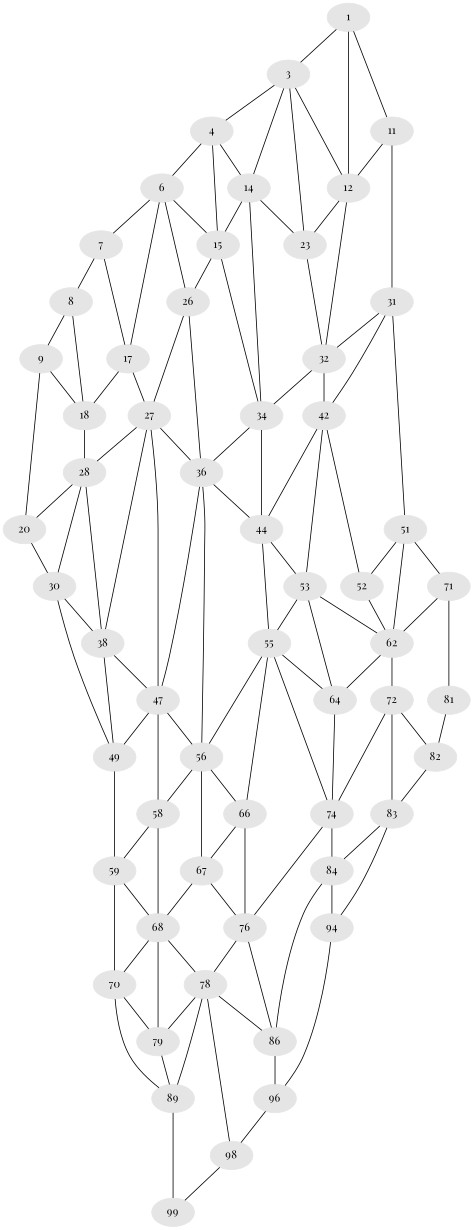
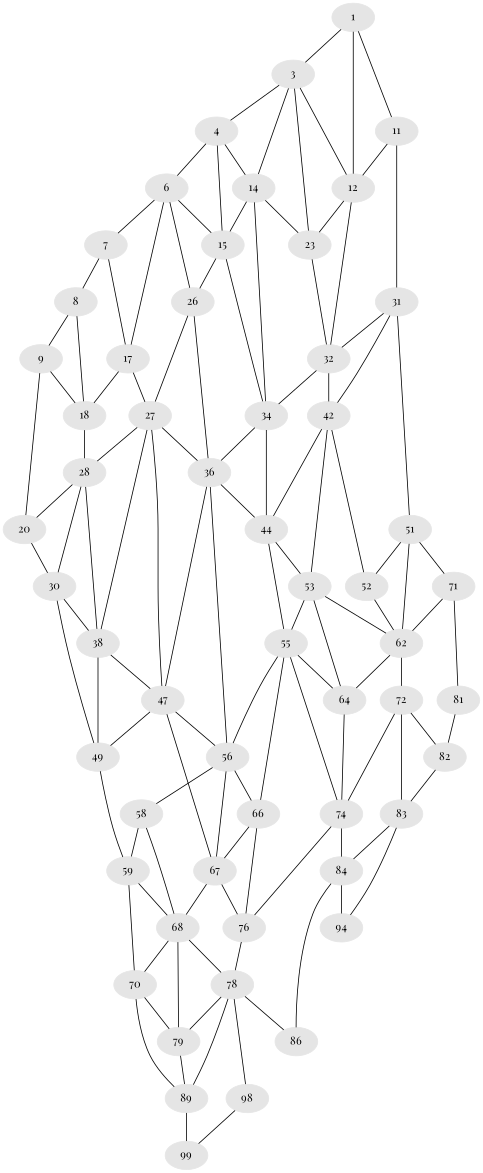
(158, 757) -> (190, 789)
(260, 985) -> none
(275, 1098) -> none
